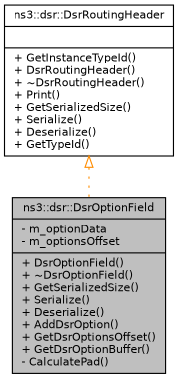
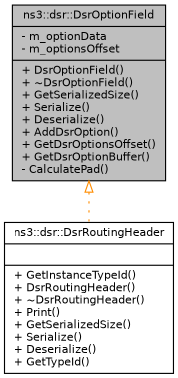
(89, 182) -> (89, 207)
